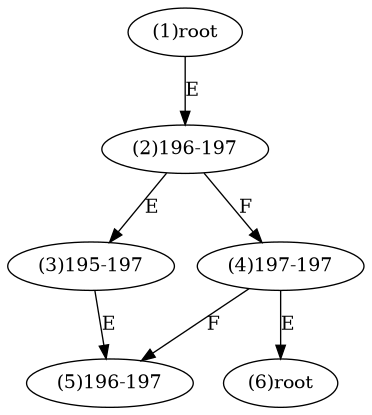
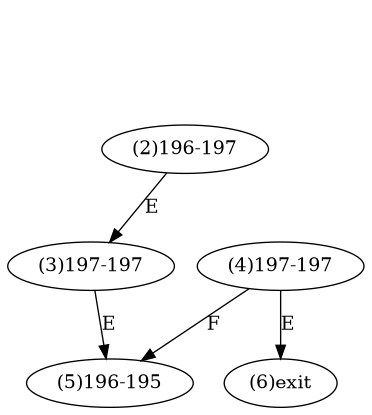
(185, 32) -> none
(229, 202) -> none
(91, 266) -> (91, 266)
(110, 383) -> (110, 383)
(281, 383) -> (281, 383)
